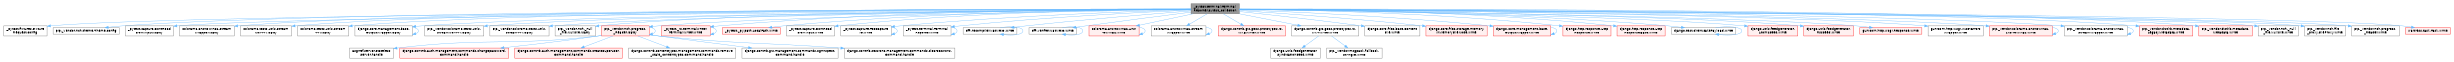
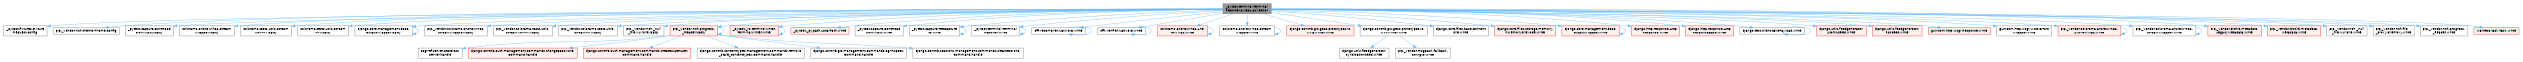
none -> (456, 31)
